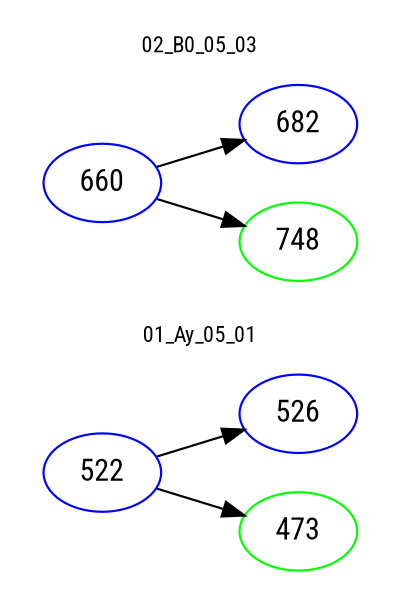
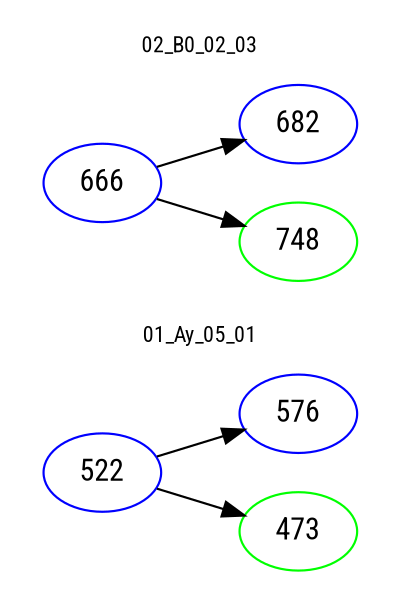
(200, 47) -> (200, 47)
(102, 183) -> (102, 183)
(298, 414) -> (298, 414)
